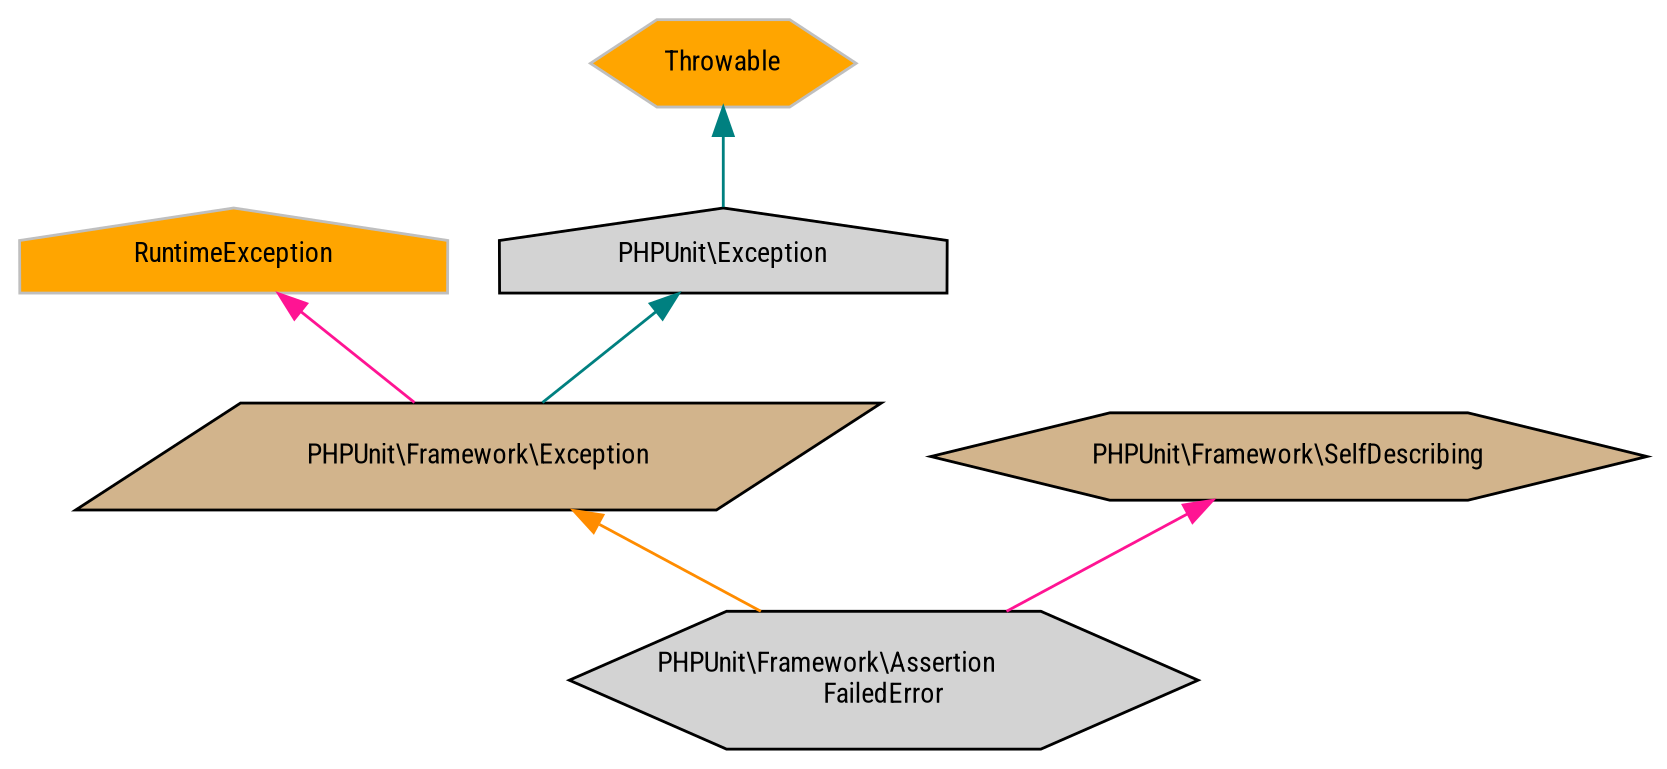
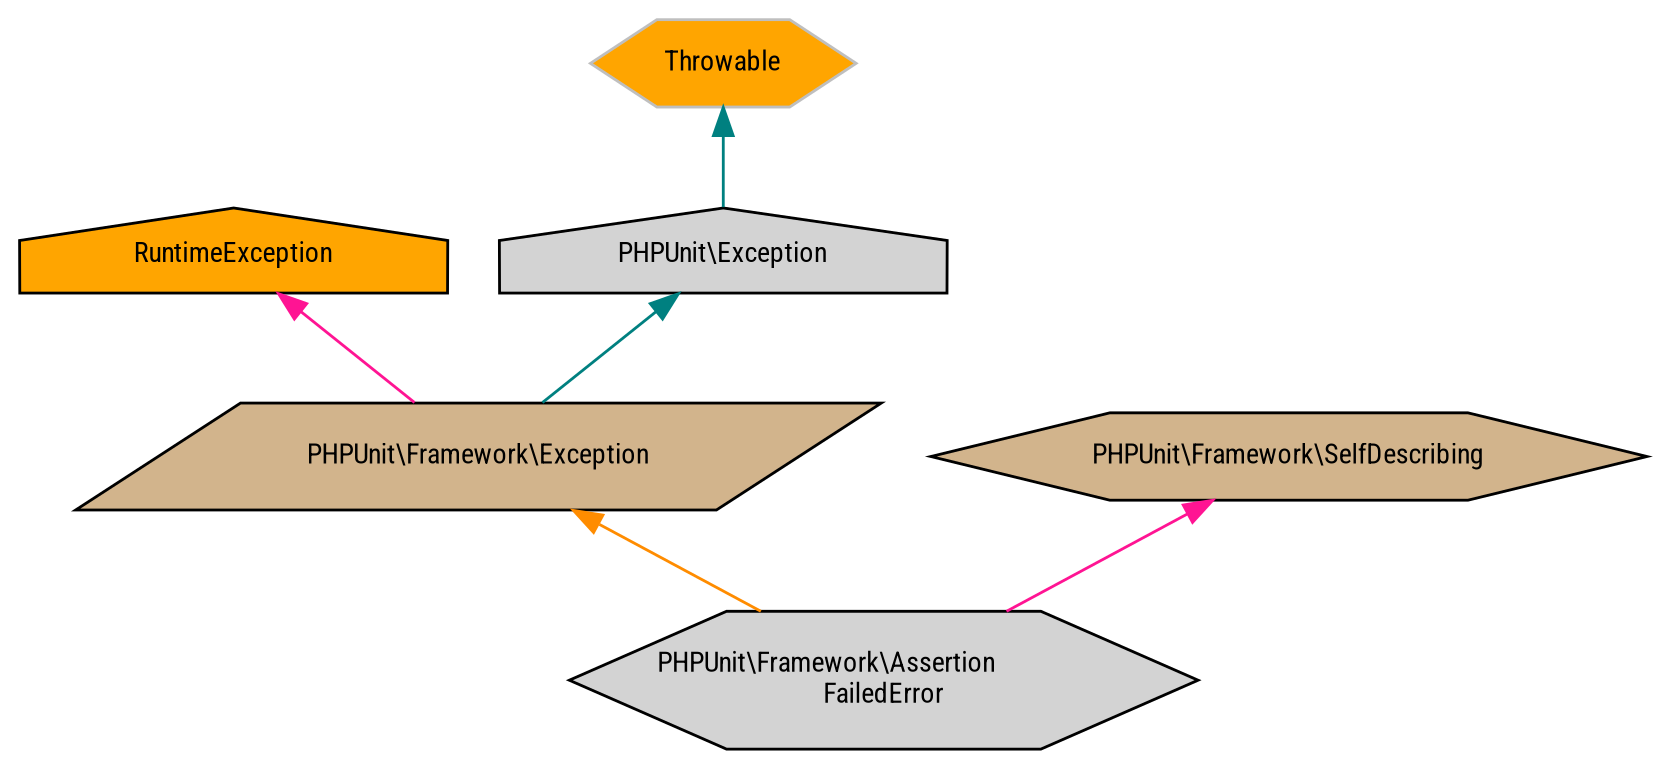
(234, 255) -> (234, 255)
